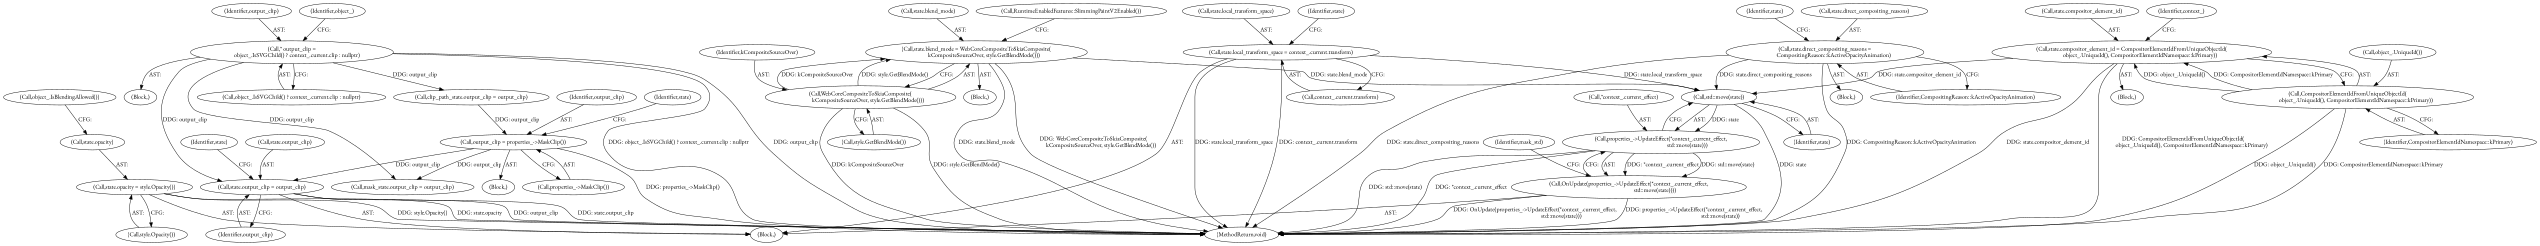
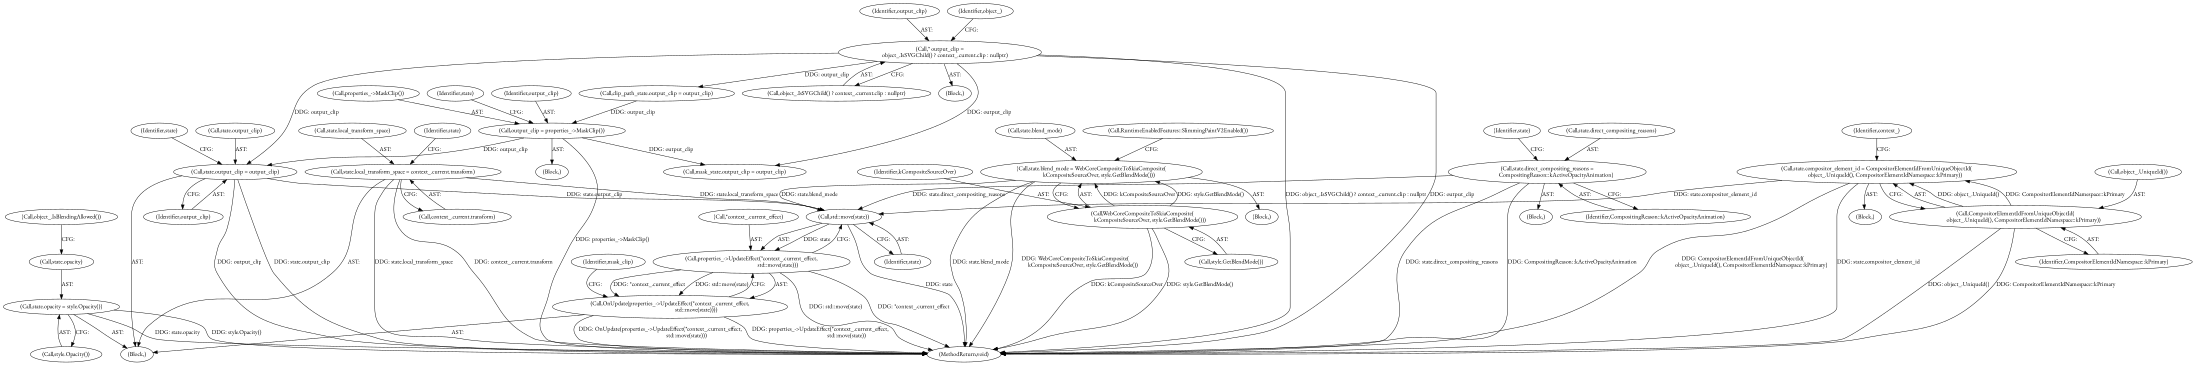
(2082, 11) -> none
(1519, 142) -> (608, 262)
(538, 165) -> none
none -> (544, 196)
